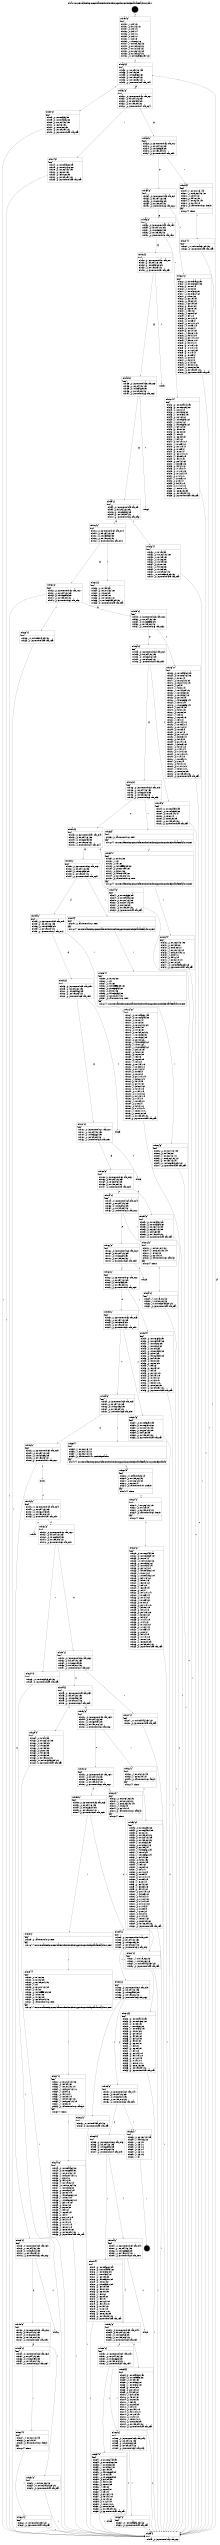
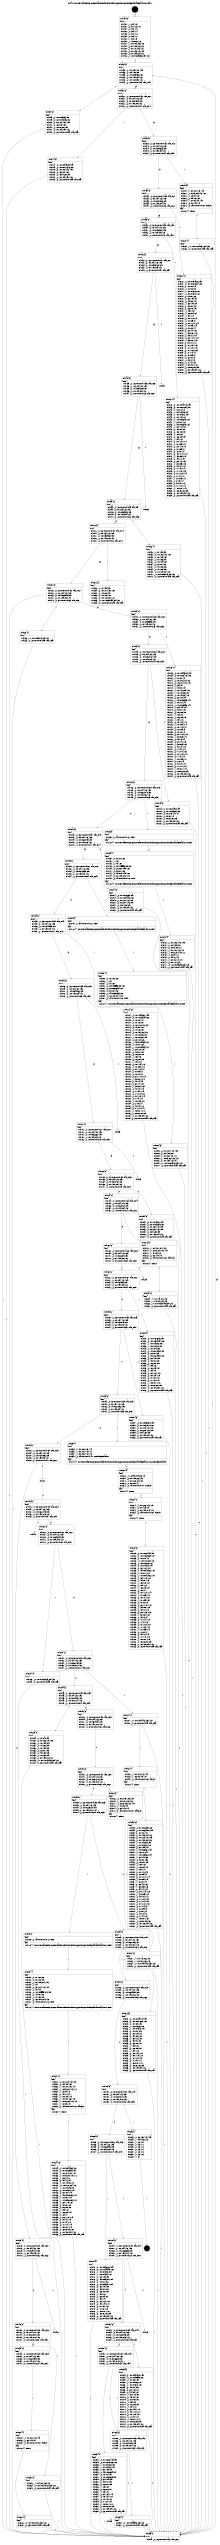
(117, 1748) -> (140, 1746)
(92, 2122) -> none
